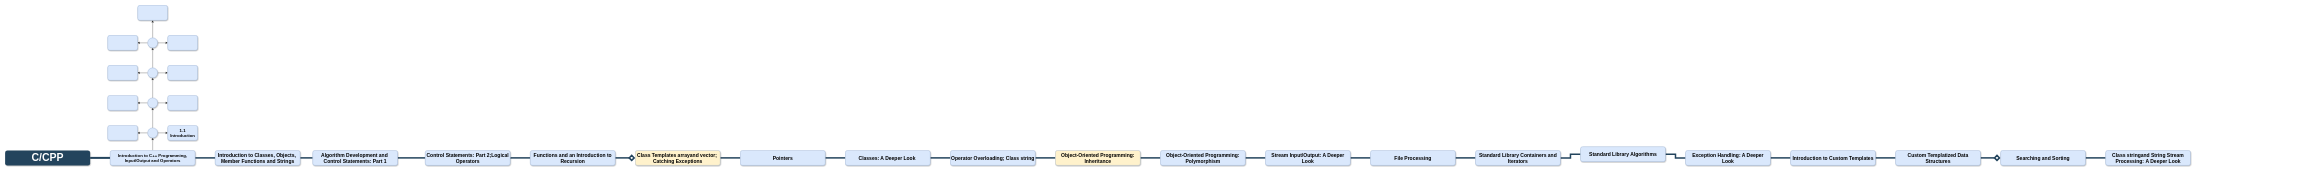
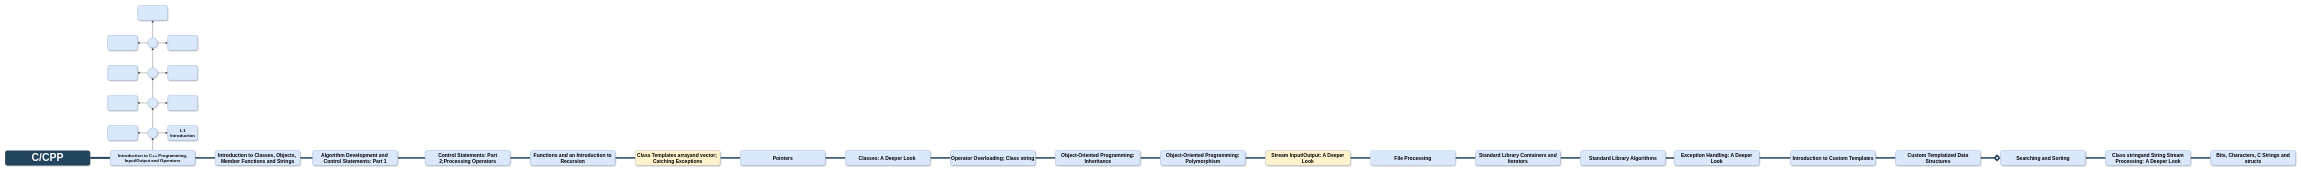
(1623, 154) -> (1623, 158)
(468, 158) -> (468, 158)
(628, 158) -> (631, 158)
(1098, 158) -> (1098, 158)
(1308, 158) -> (1308, 158)
(1413, 158) -> (1413, 158)
(1728, 158) -> (1716, 158)
none -> (2200, 158)
none -> (2253, 158)
